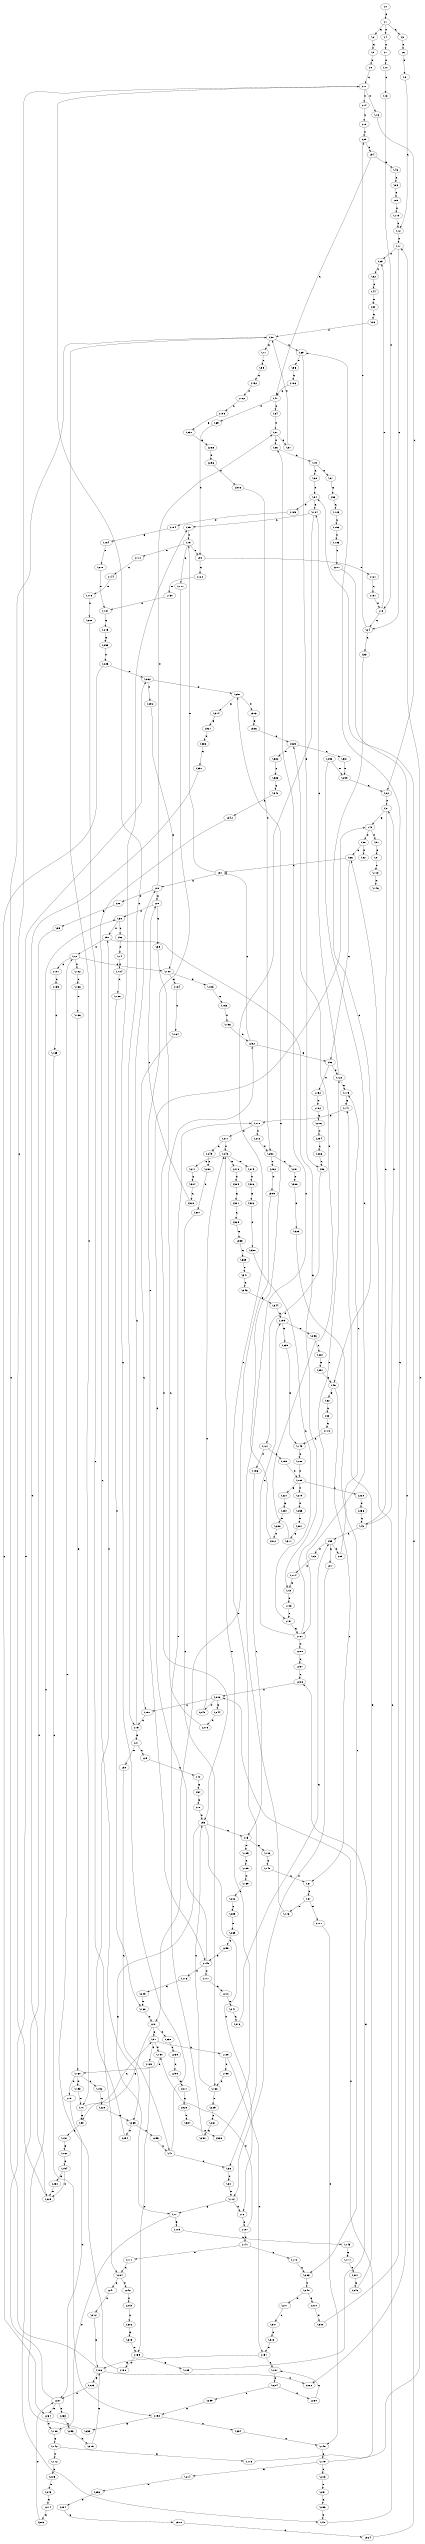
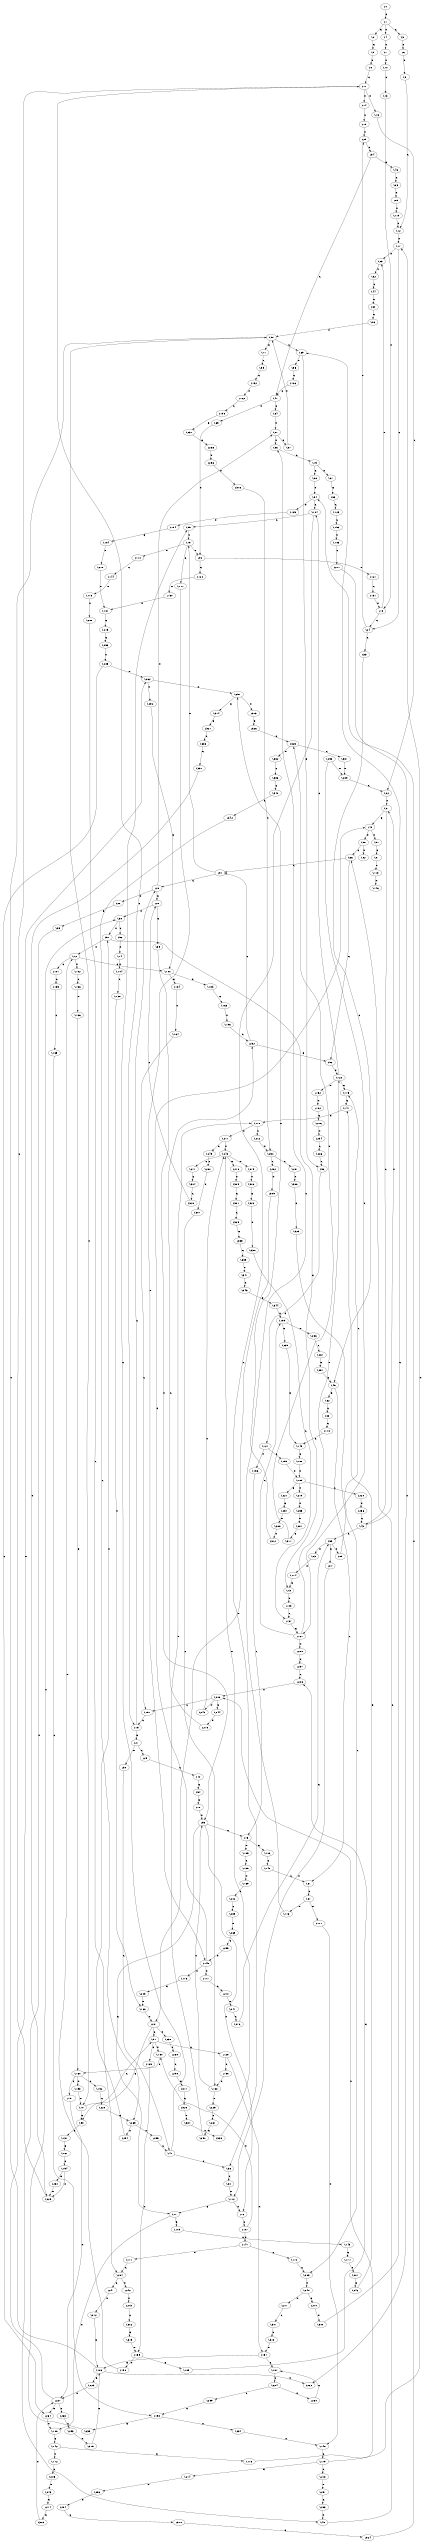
(324, 1077) -> (329, 1085)
